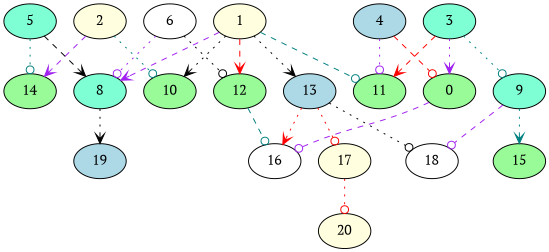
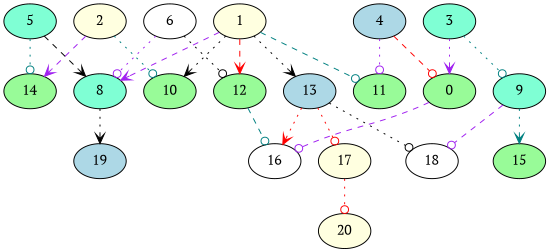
(419, 52) -> none
